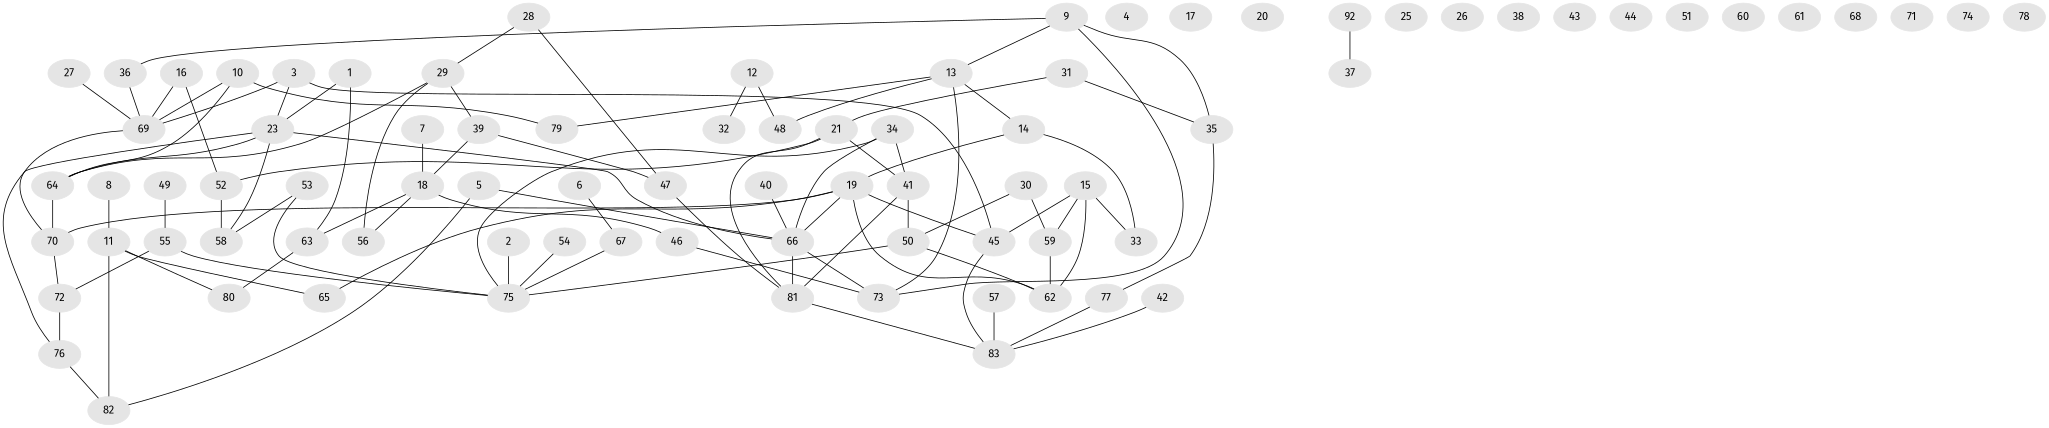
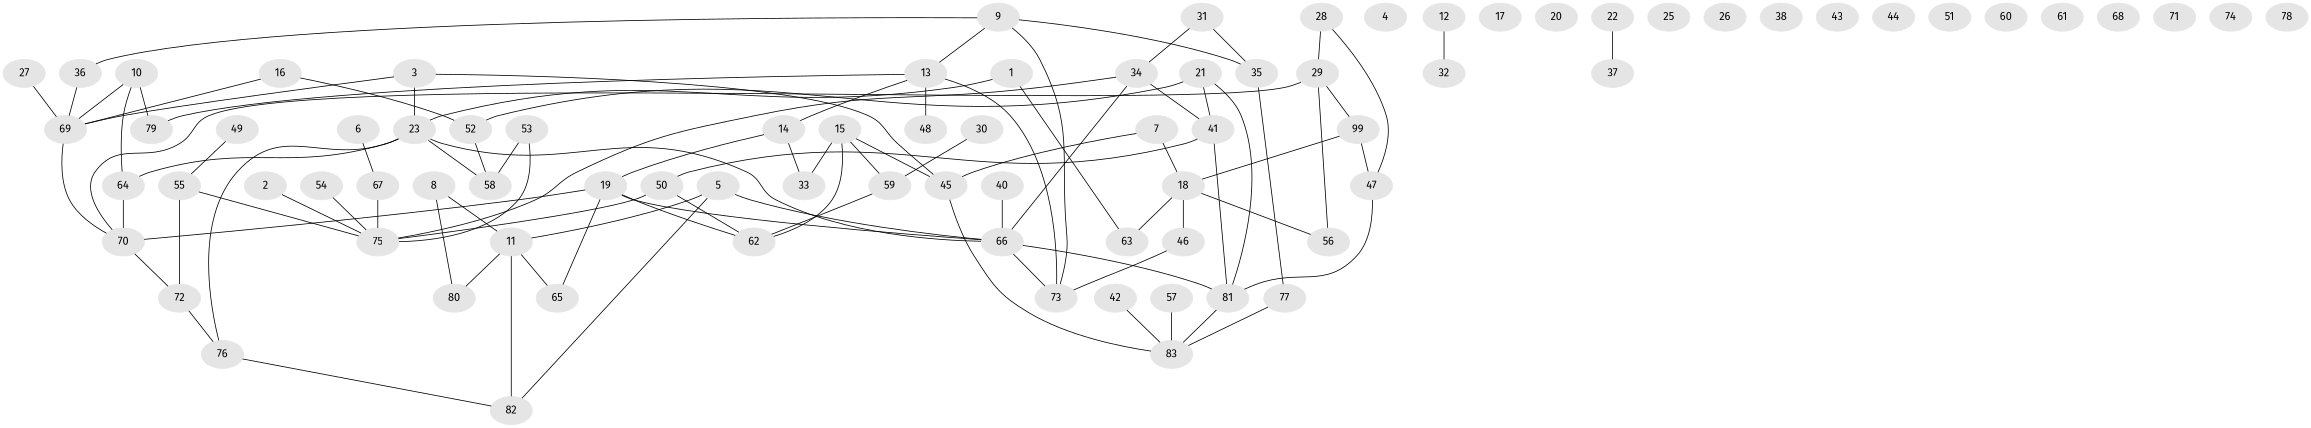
(1350, 17) -> (1613, 17)
(949, 96) -> (1166, 48)
(768, 104) -> none
(479, 130) -> (1358, 130)
(254, 154) -> (526, 94)
(967, 214) -> none
(922, 216) -> (1048, 151)
none -> (618, 220)
(274, 266) -> (444, 242)
